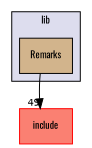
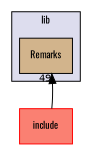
(39, 88) -> (53, 96)
